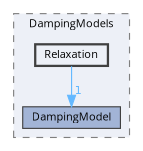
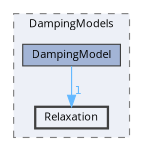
(72, 81) -> (72, 81)
